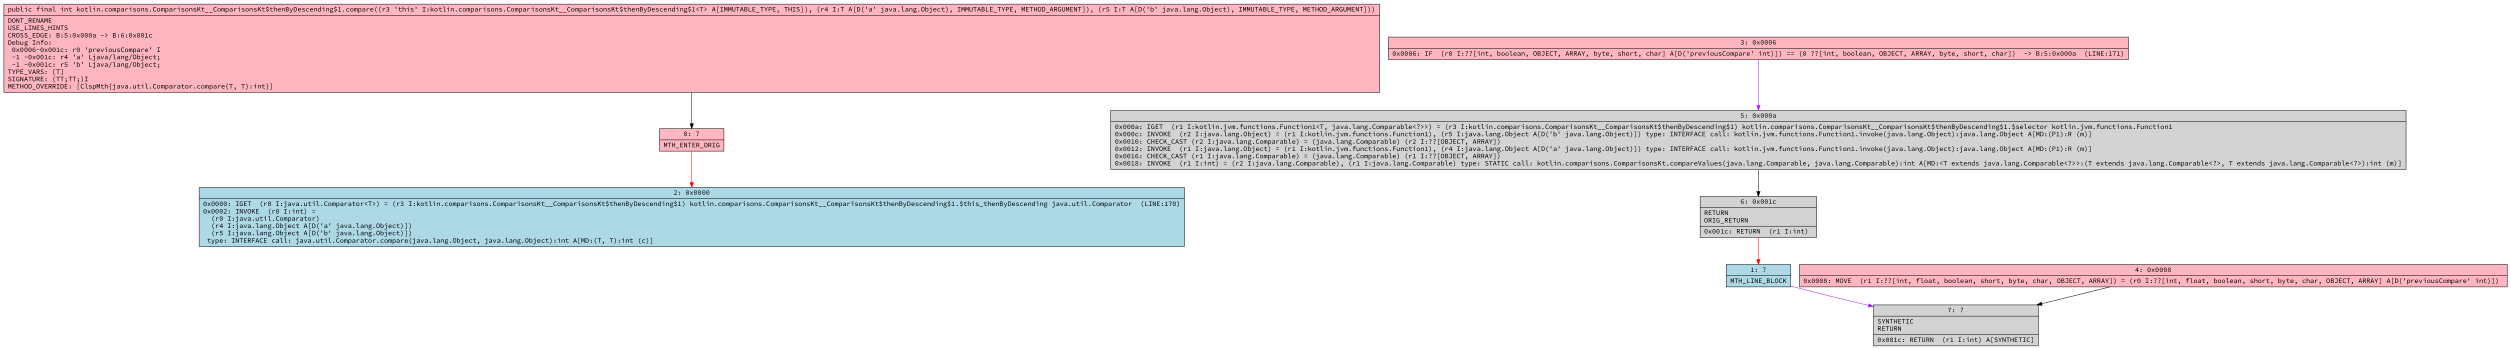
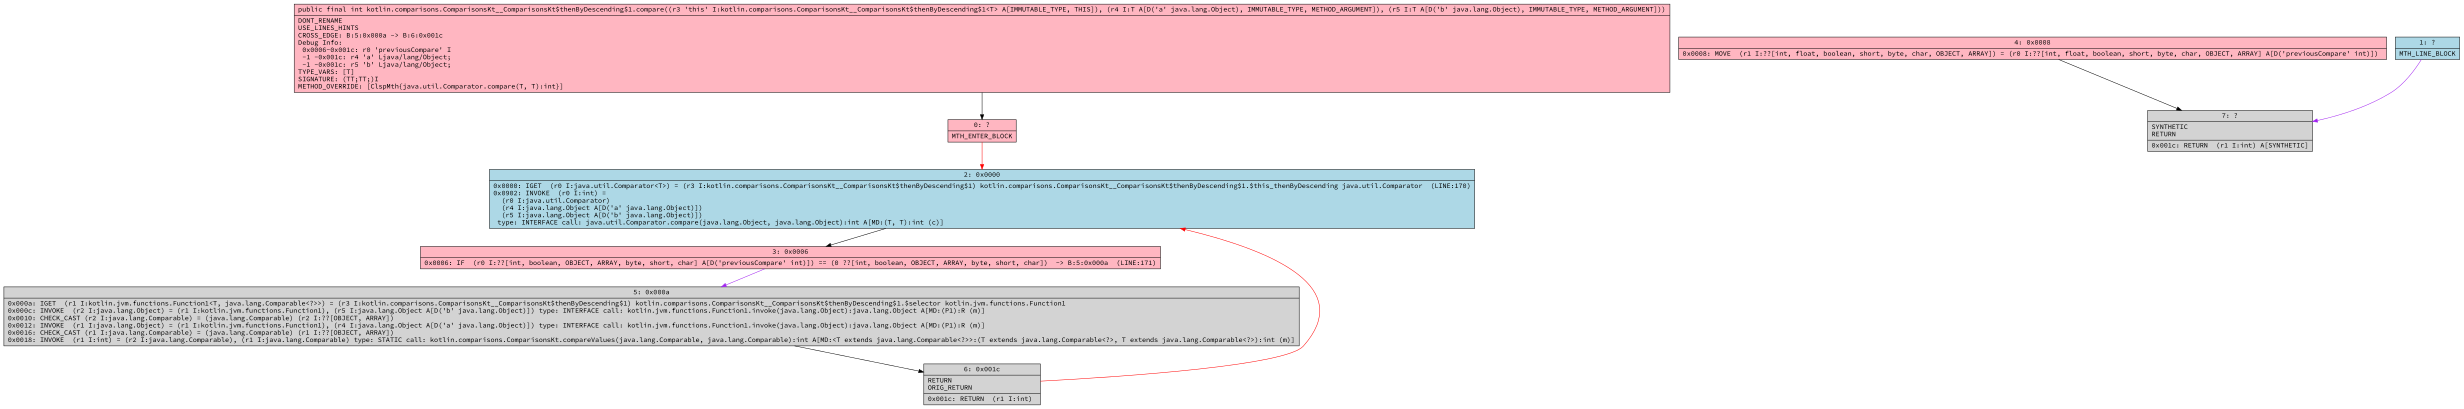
(692, 145) -> (982, 136)
(262, 211) -> (552, 193)
none -> (858, 237)
(1758, 248) -> (1275, 357)
